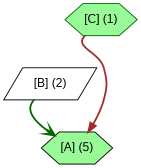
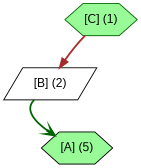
(106, 77) -> (74, 47)
